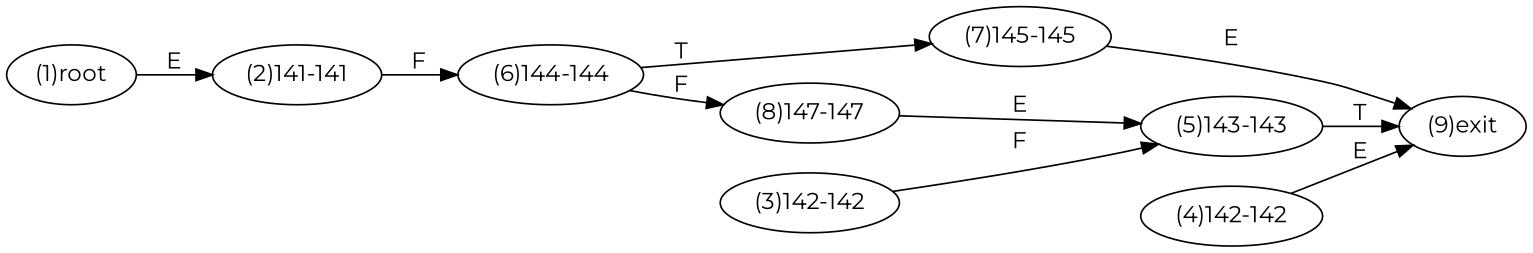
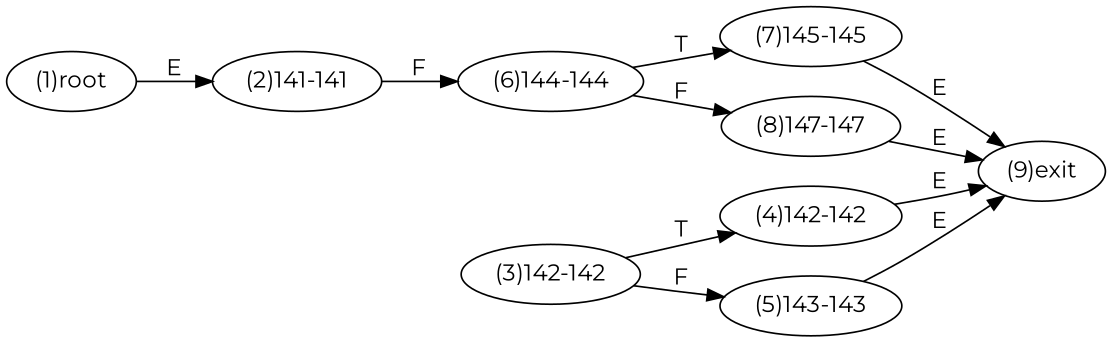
(1361, 114) -> (940, 222)
(1012, 119) -> (927, 149)
none -> (672, 247)
